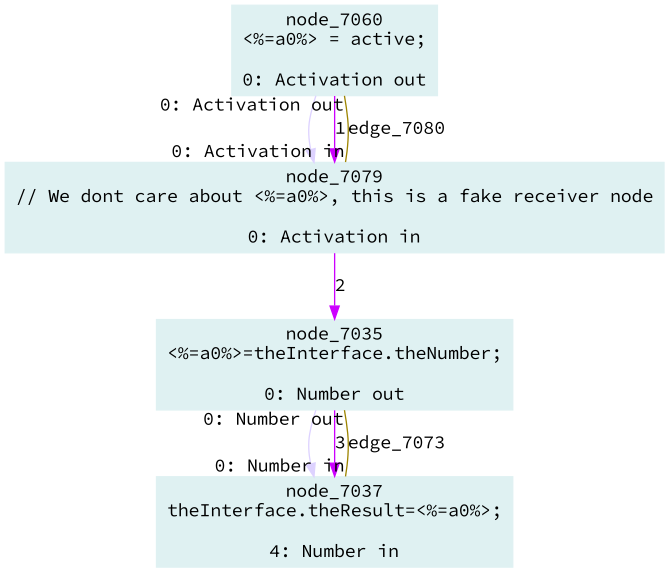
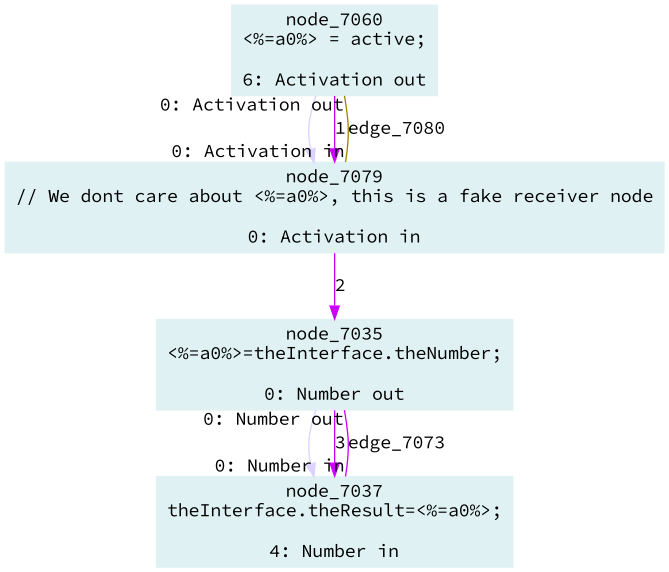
(335, 50) -> (335, 50)
(348, 443) -> (348, 443)
